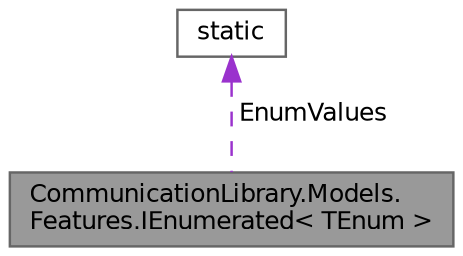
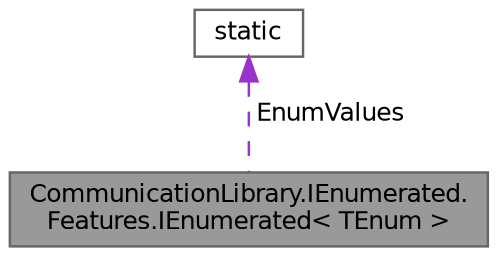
(232, 209) -> (249, 209)
